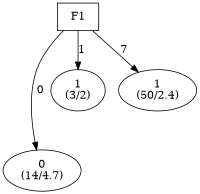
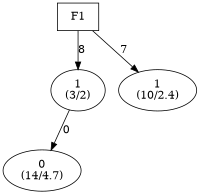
(82, 50) -> (82, 50)
(34, 82) -> (62, 126)
(158, 90) -> (158, 90)
